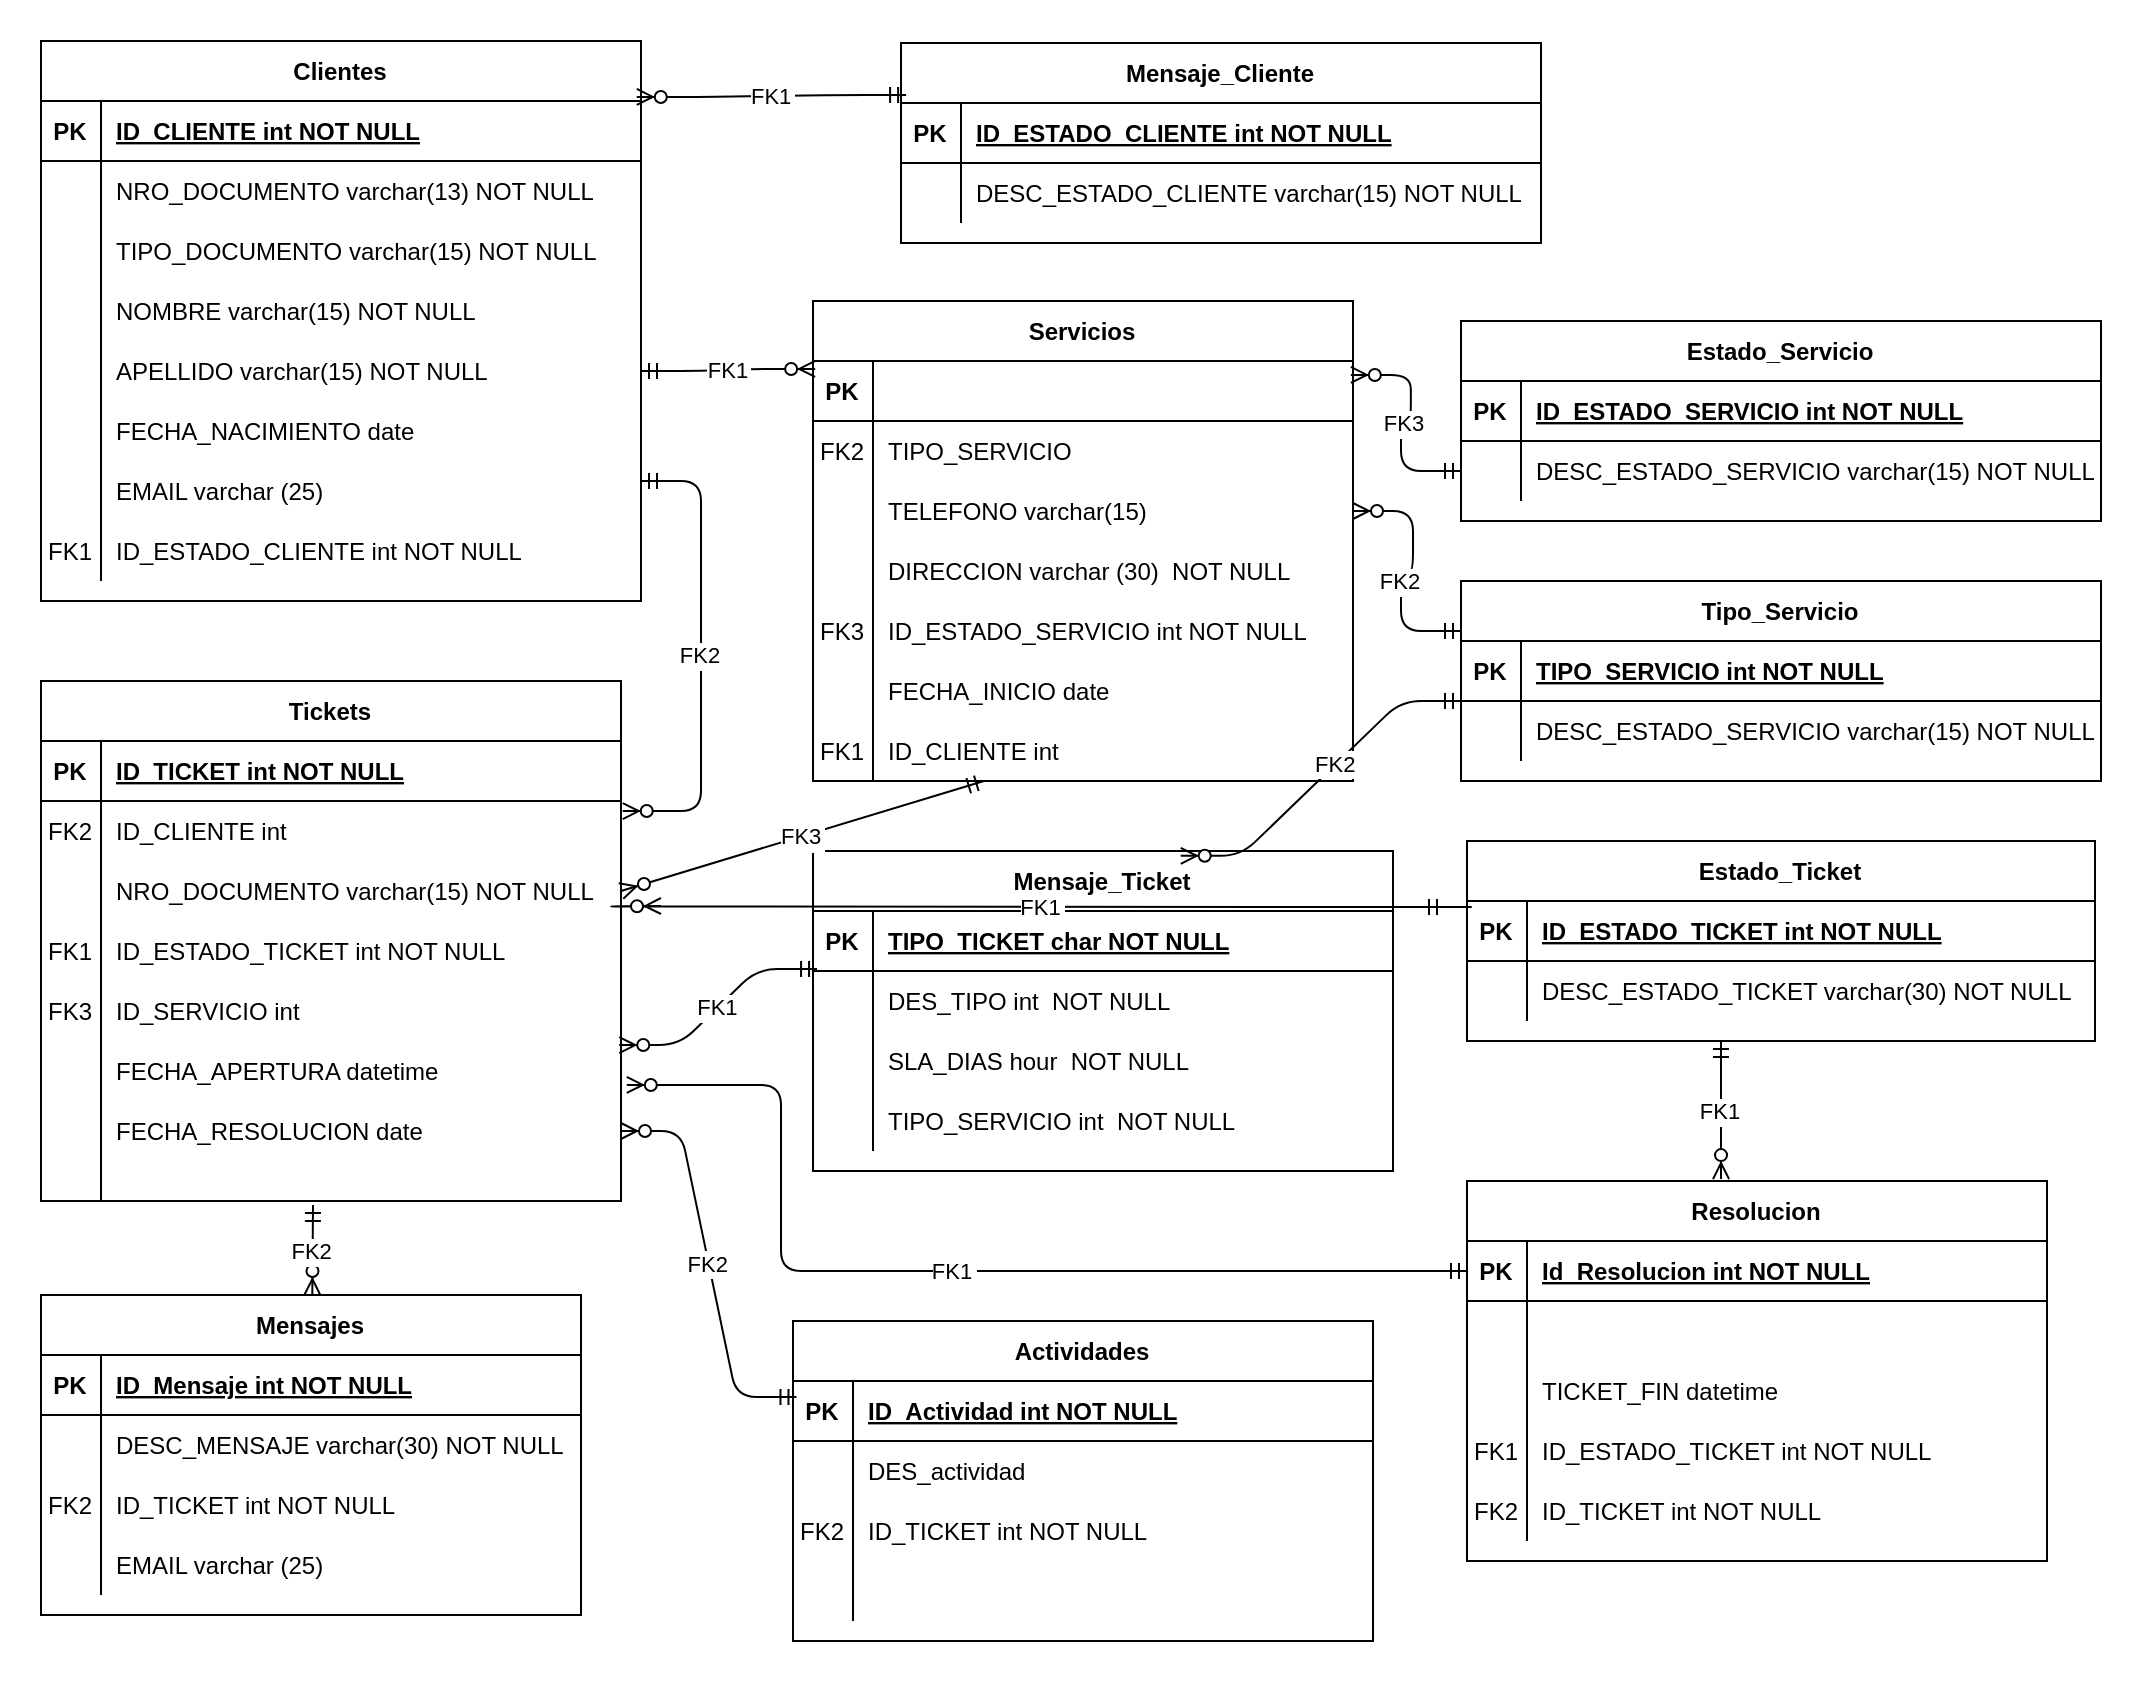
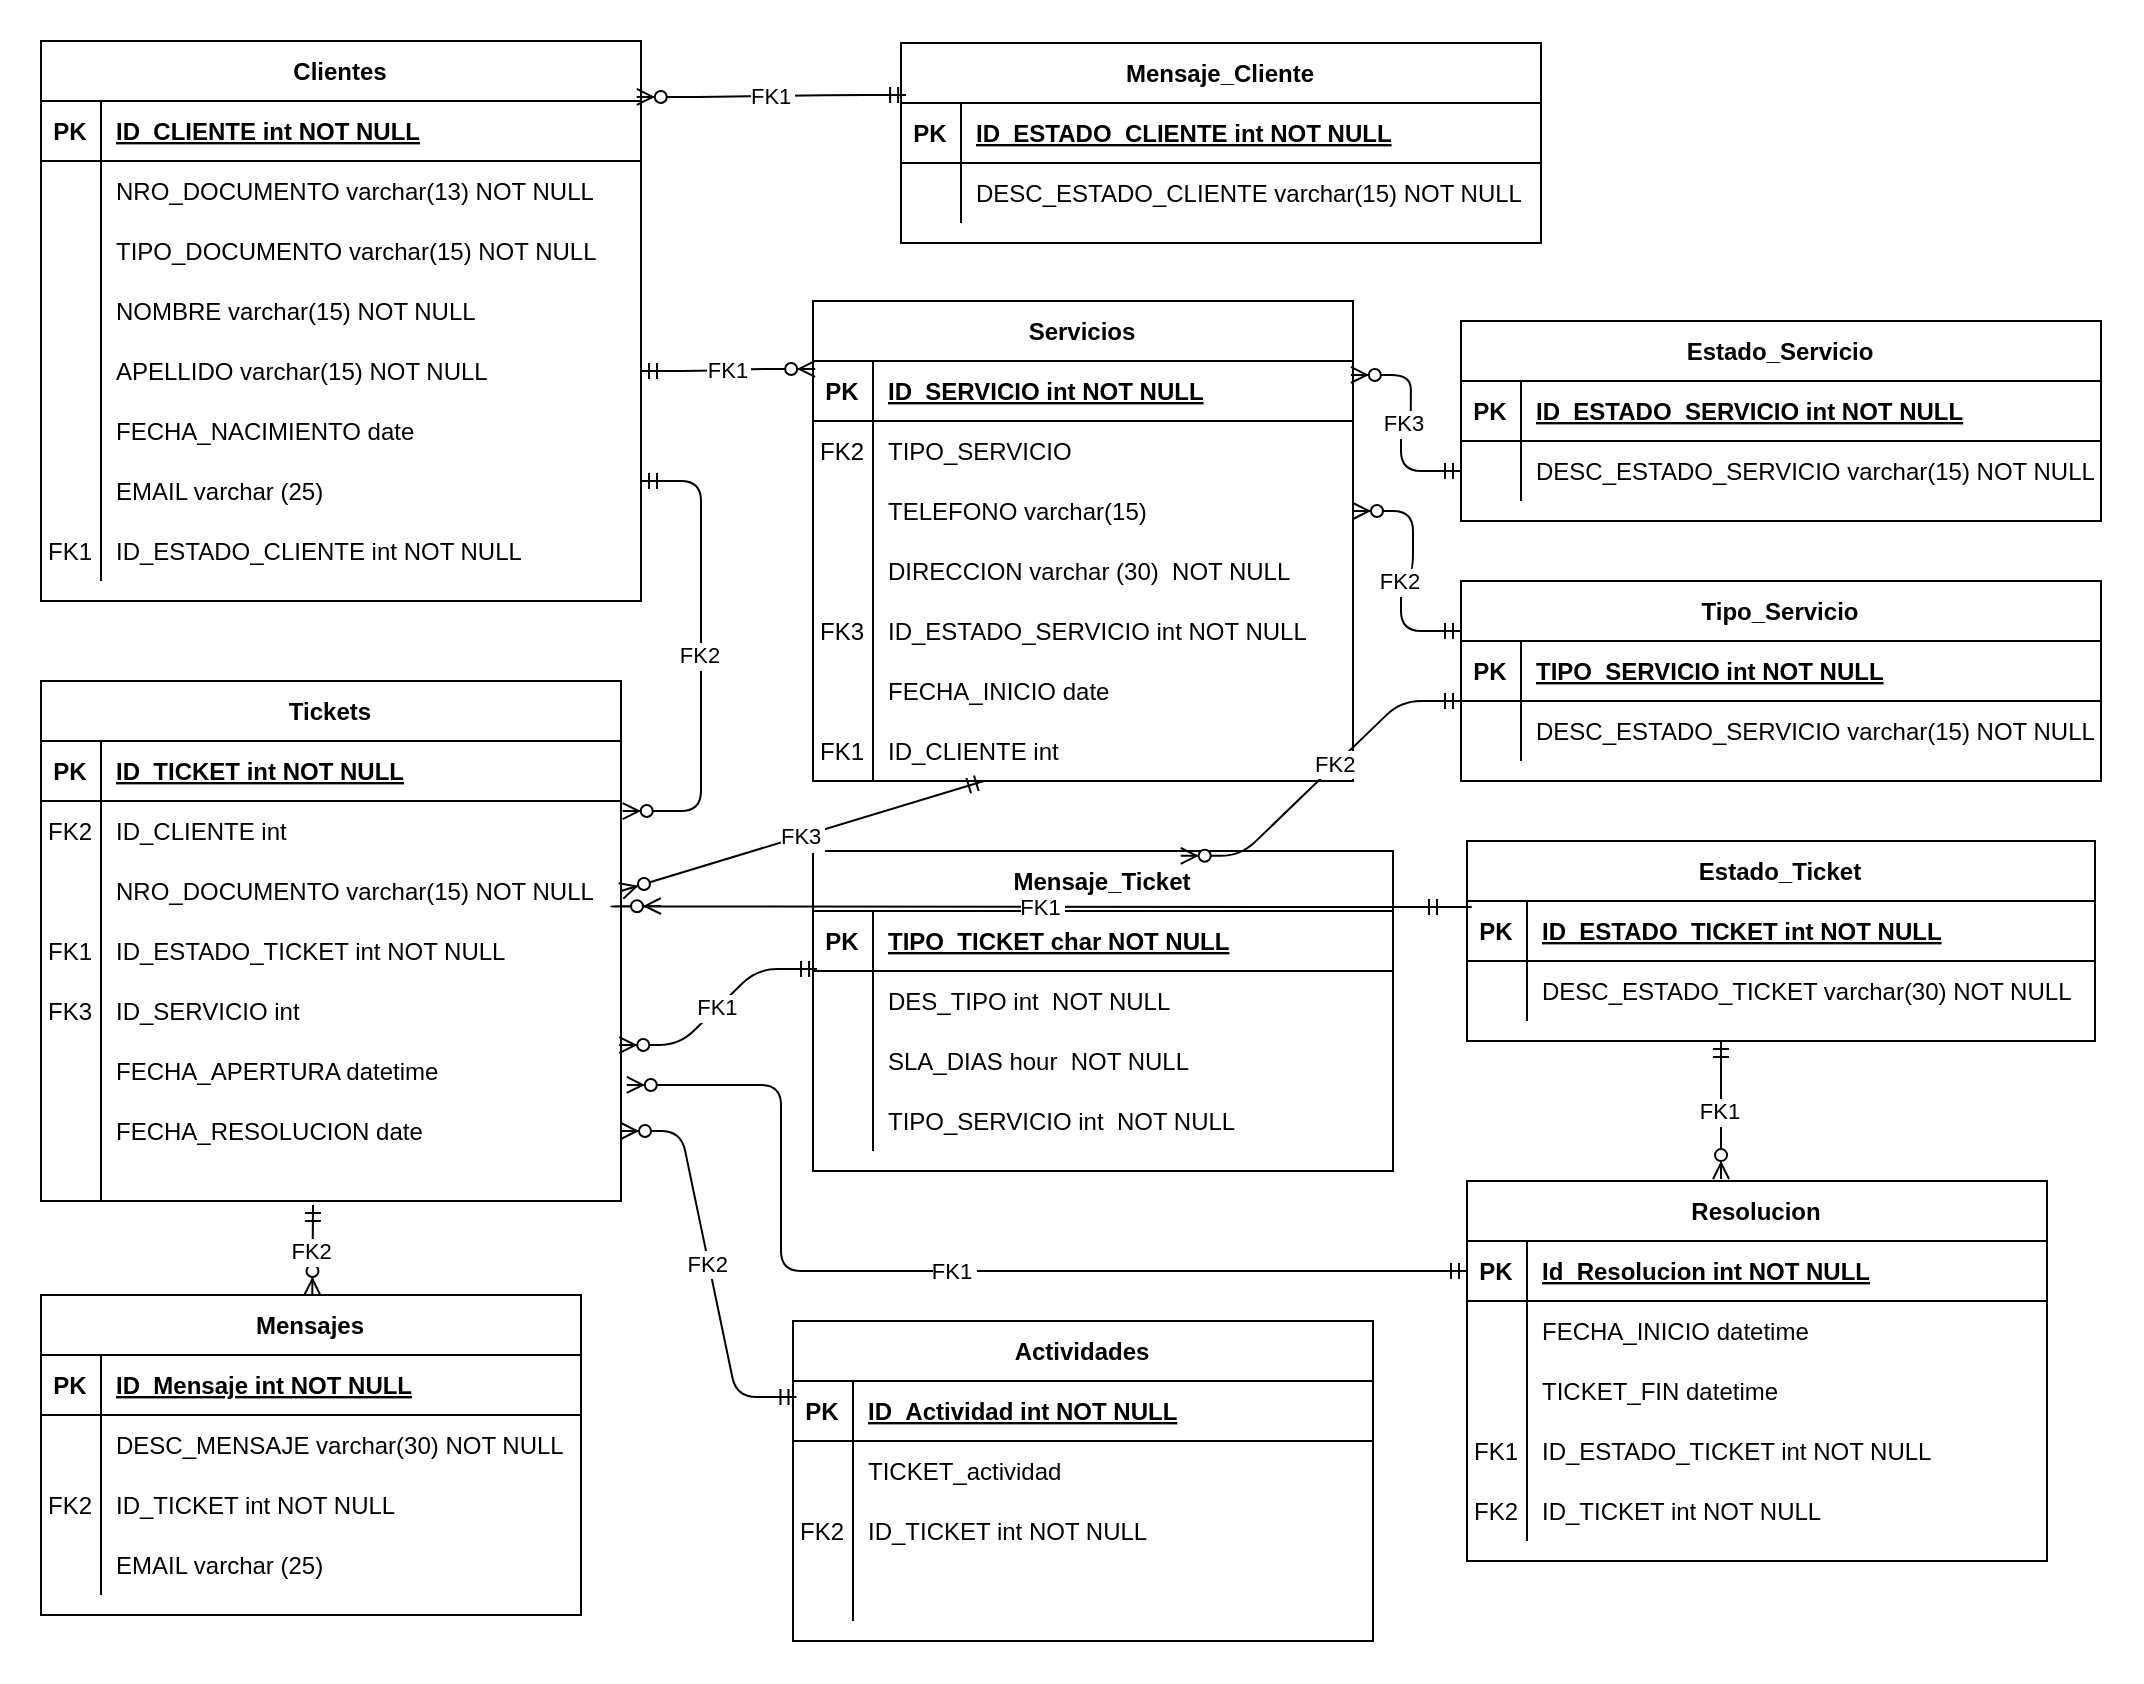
none -> (1113, 391)
none -> (1787, 1331)
(949, 1472) -> (969, 1472)
